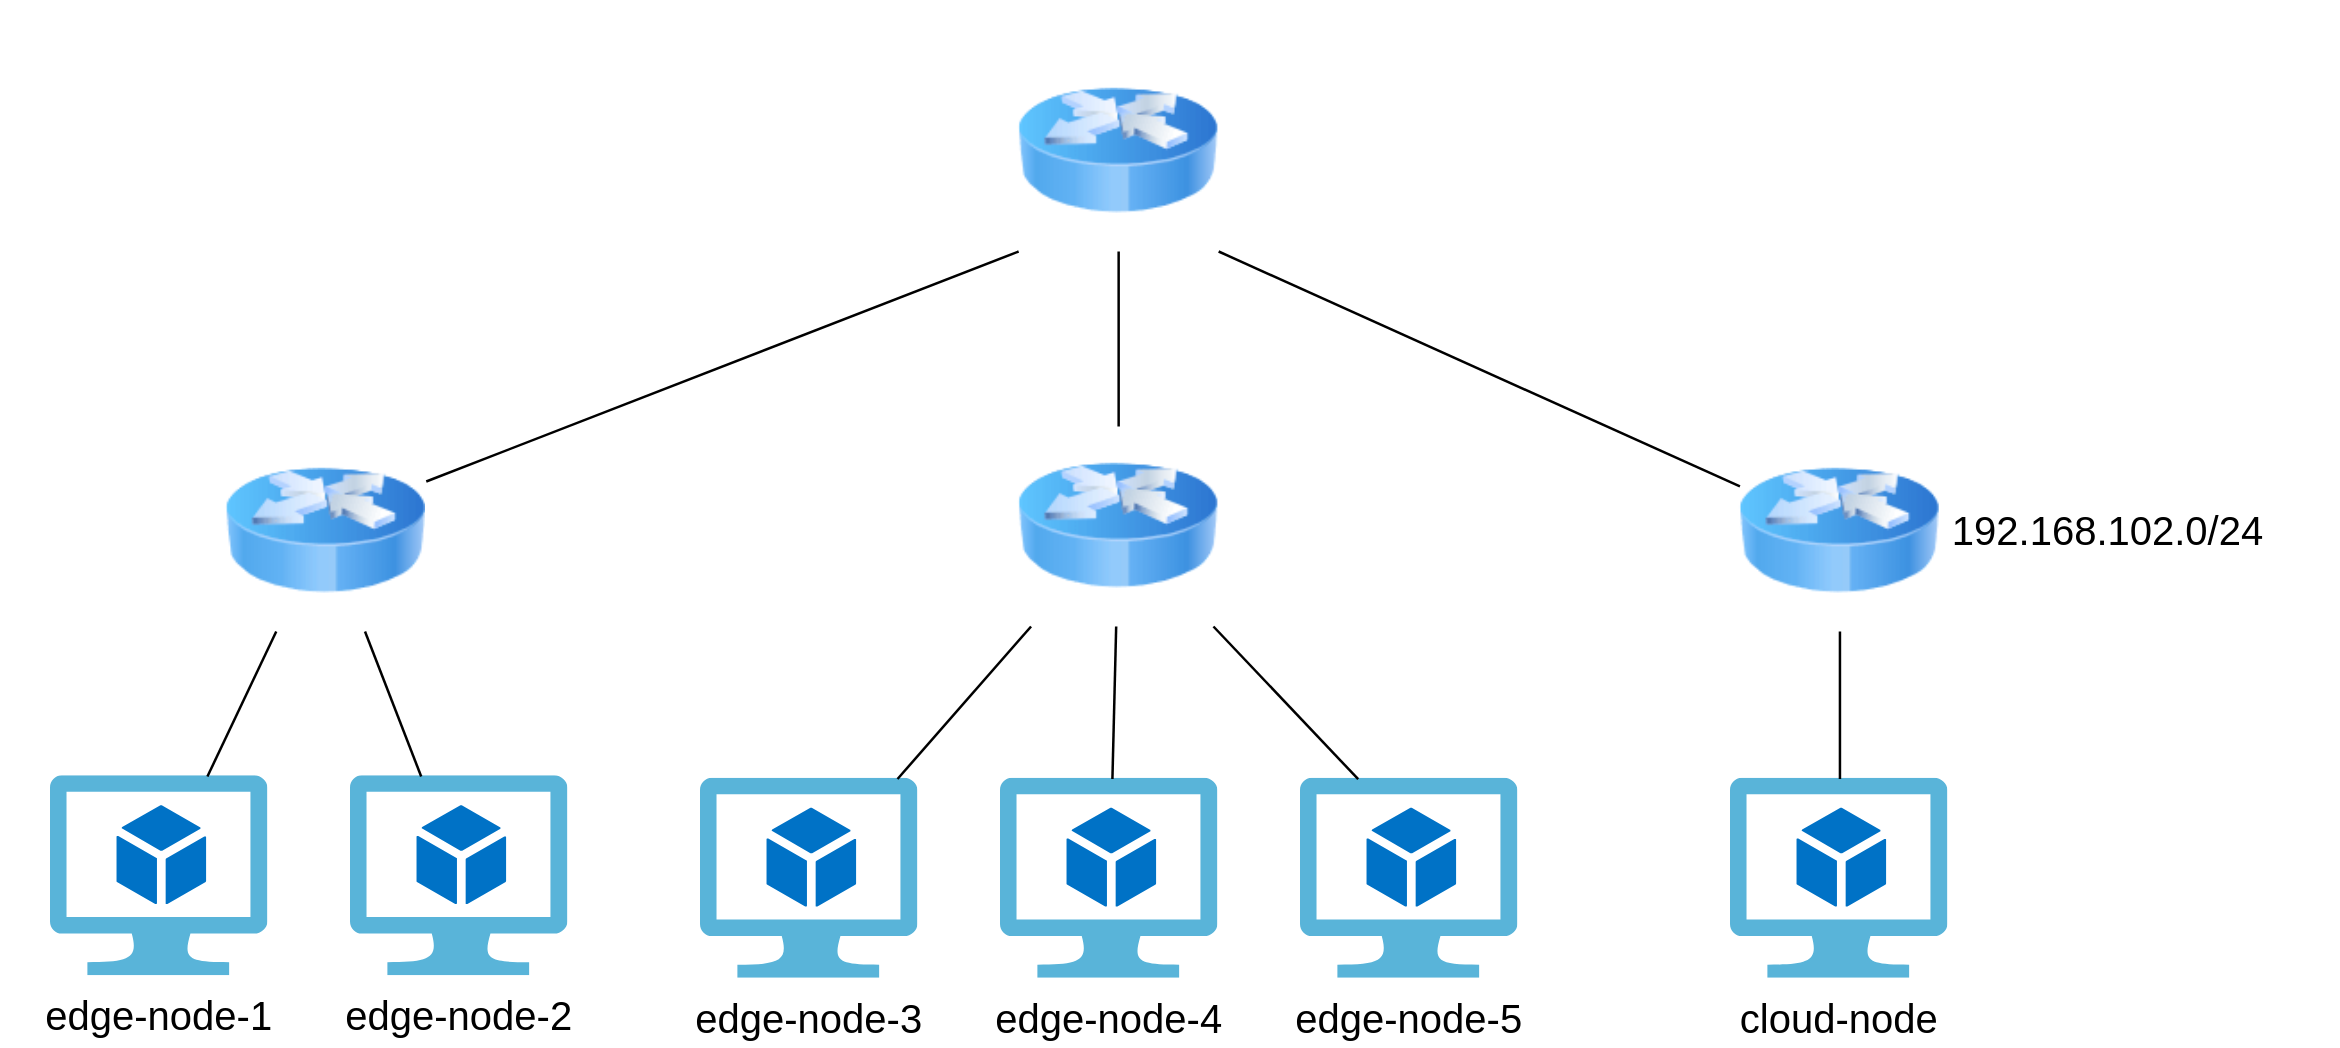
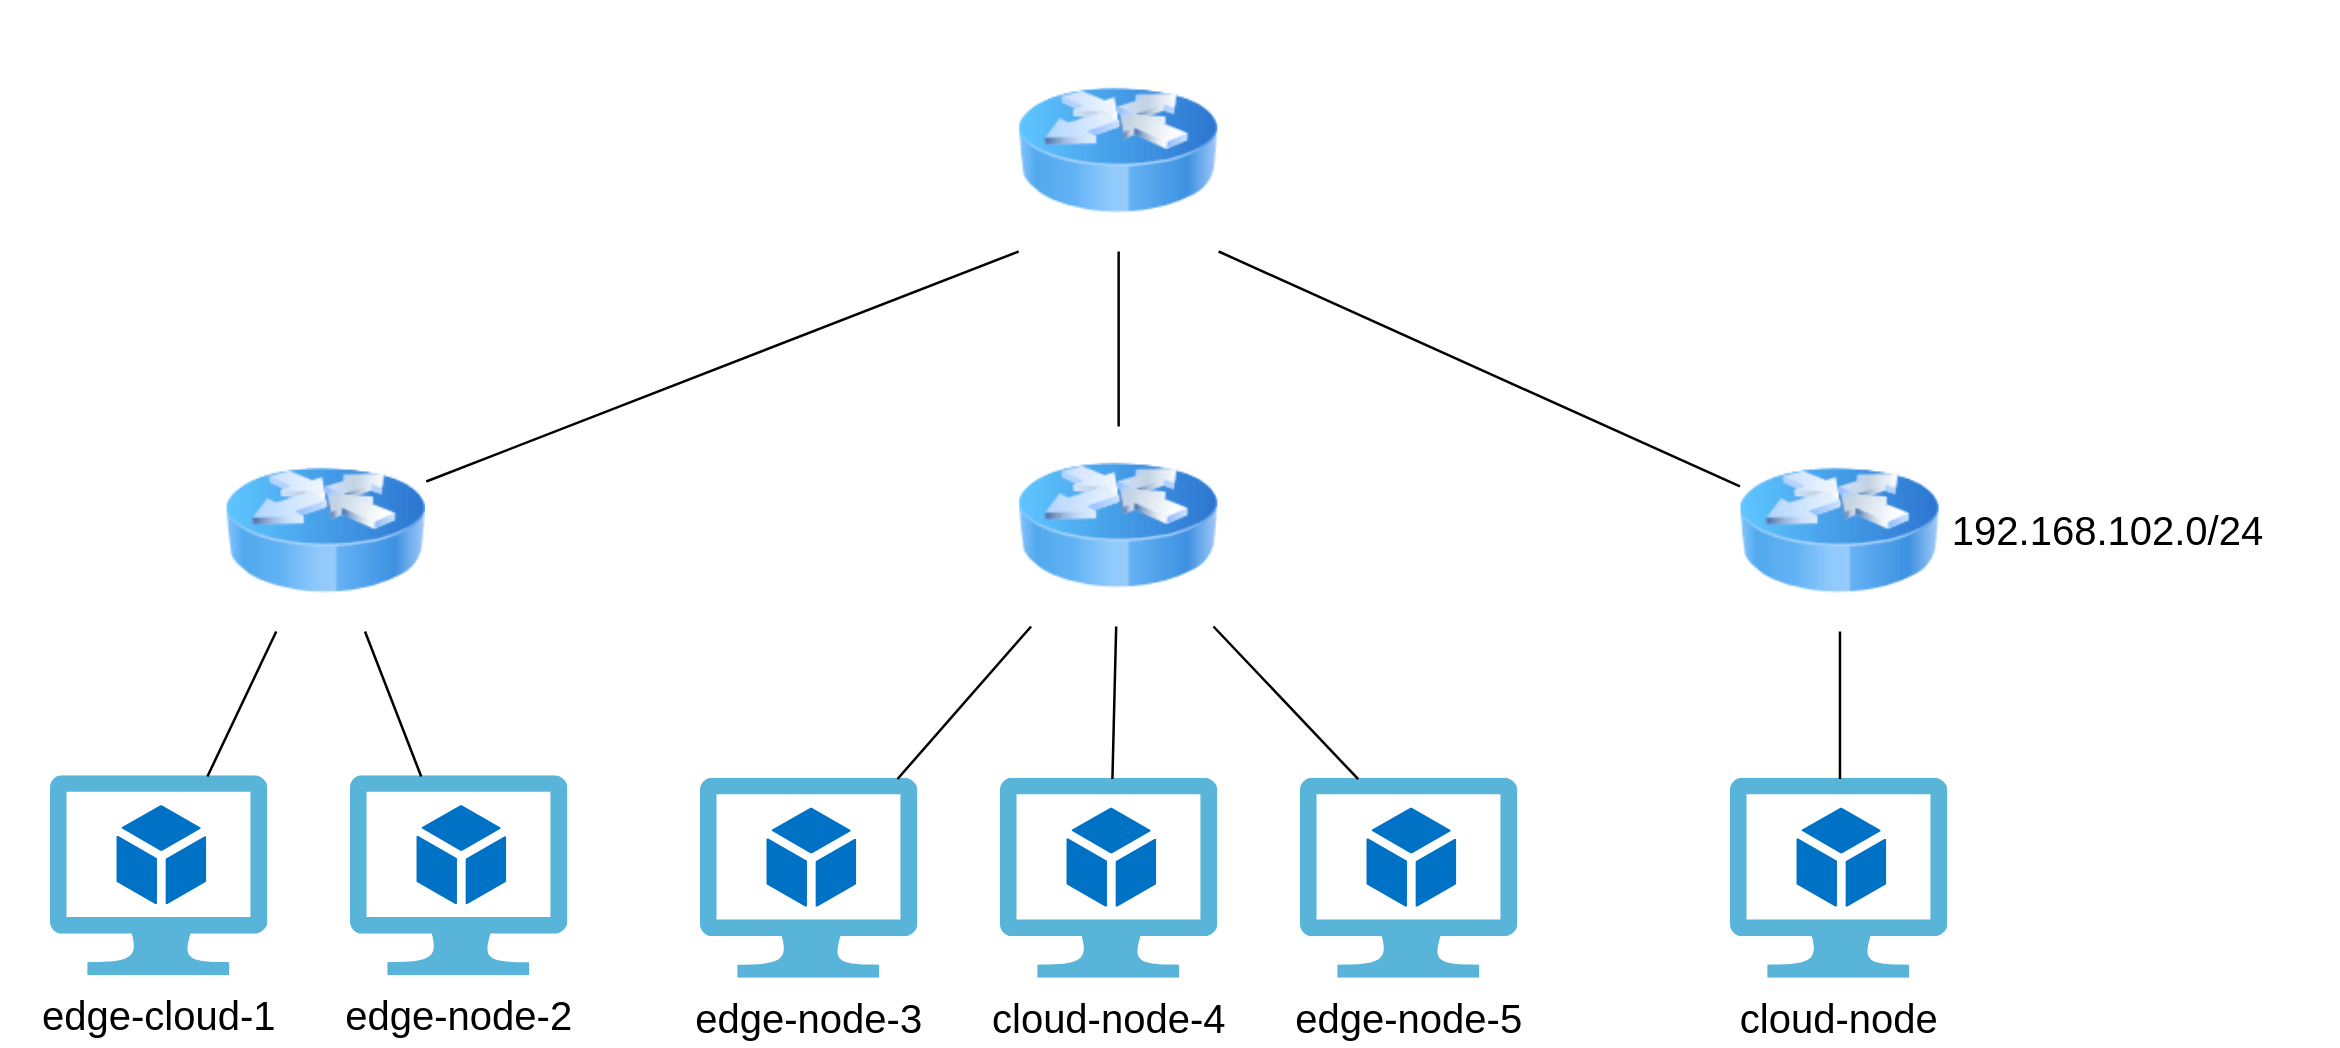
(160, 1012) -> (160, 1012)
(1110, 1014) -> (1110, 1014)
